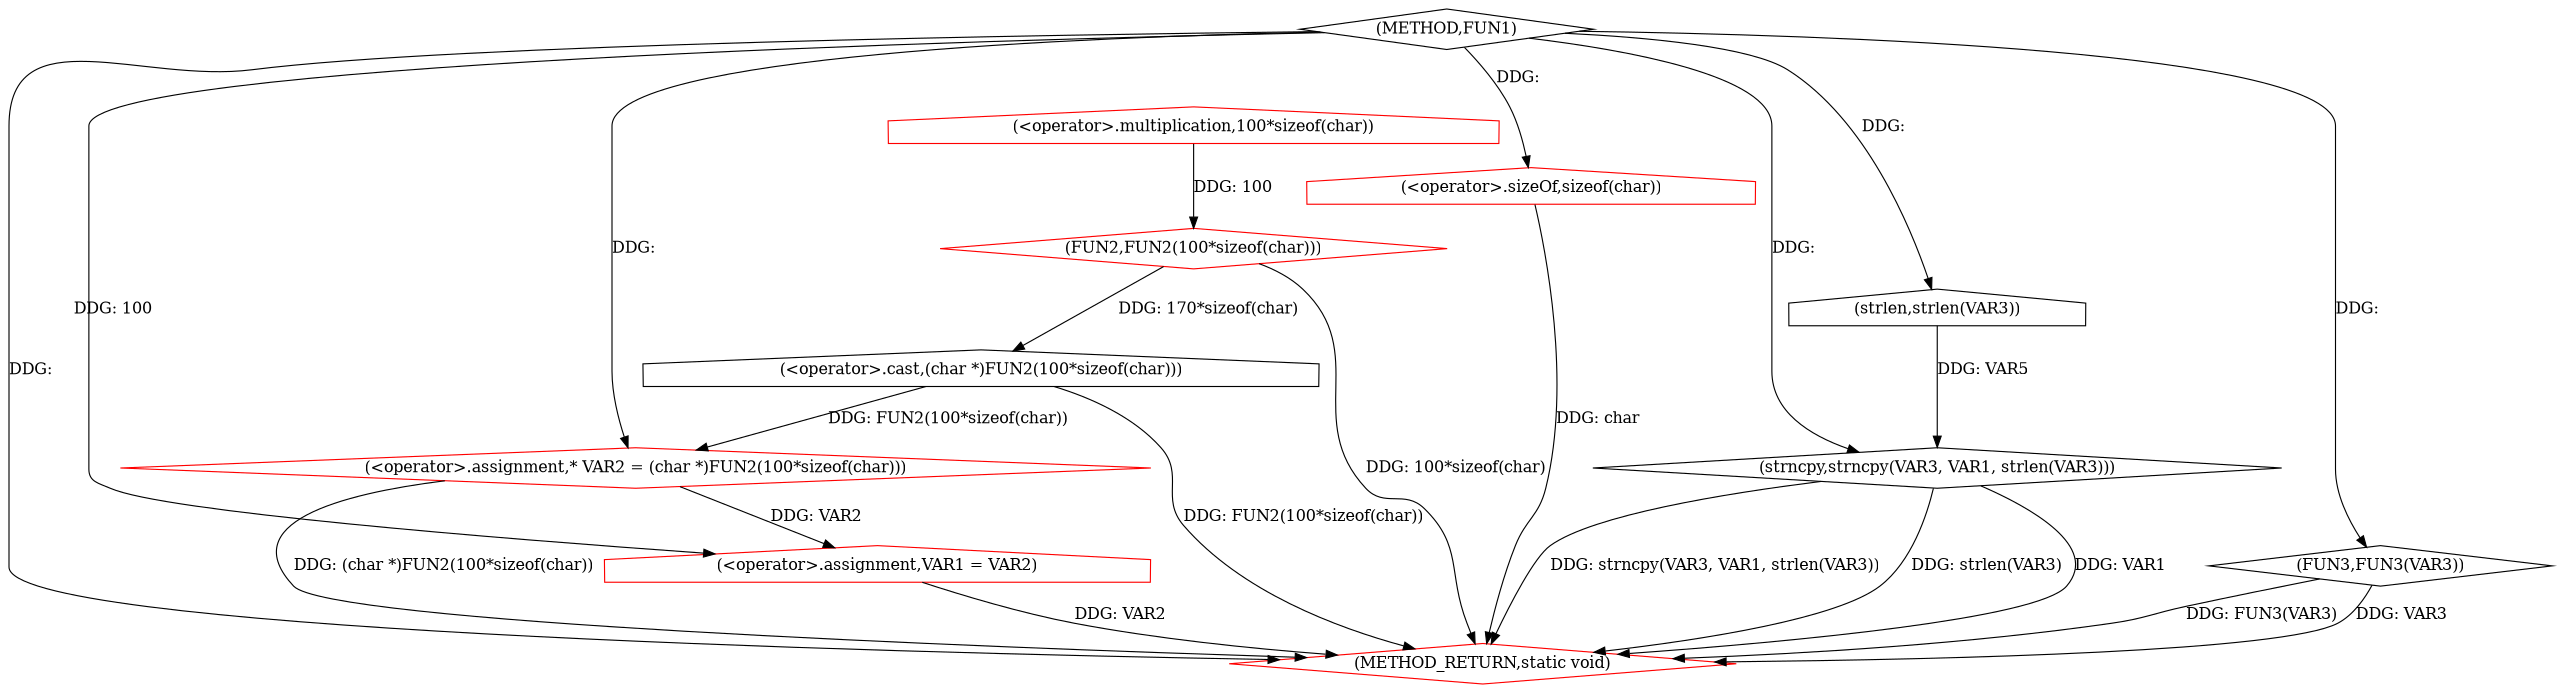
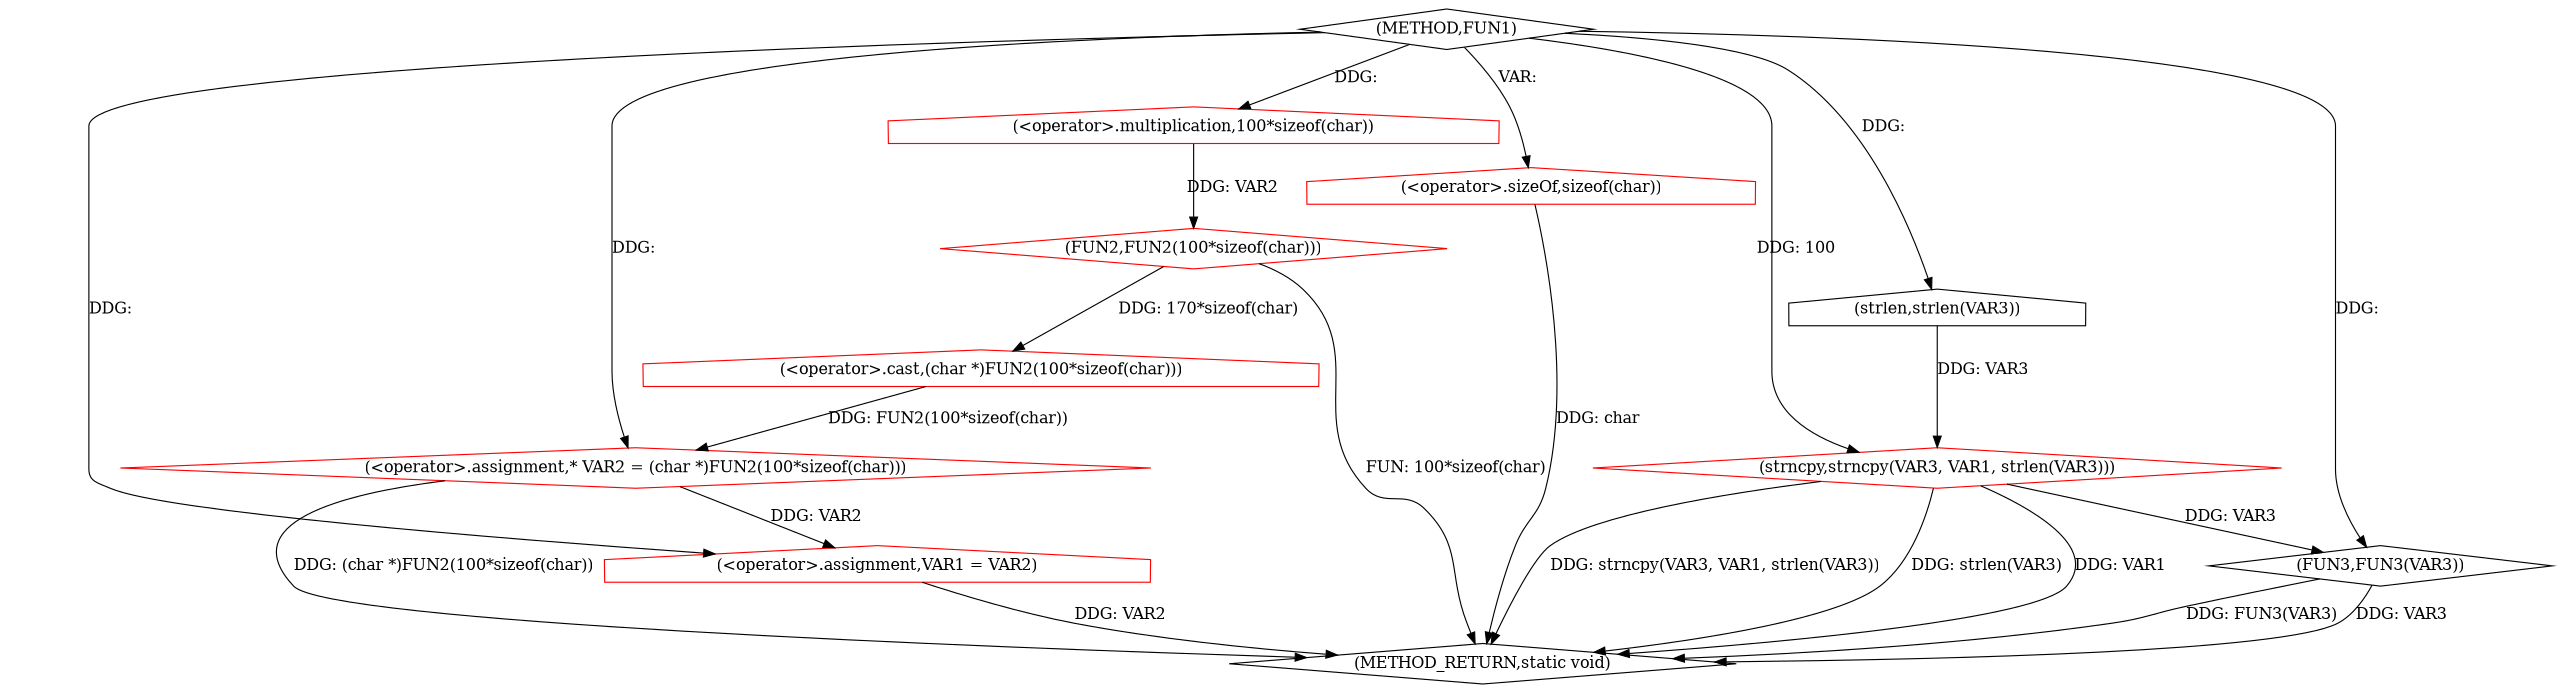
(1520, 78) -> (1520, 78)
(1233, 188) -> (1233, 188)
(1796, 249) -> (1796, 249)
(9, 306) -> (1329, 75)
(113, 309) -> (113, 309)
(981, 370) -> (981, 370)
(1983, 370) -> (1983, 370)
(1456, 468) -> (1456, 468)
(1937, 468) -> (1937, 468)
none -> (2159, 517)
(1200, 542) -> none
(1483, 664) -> (1483, 664)
